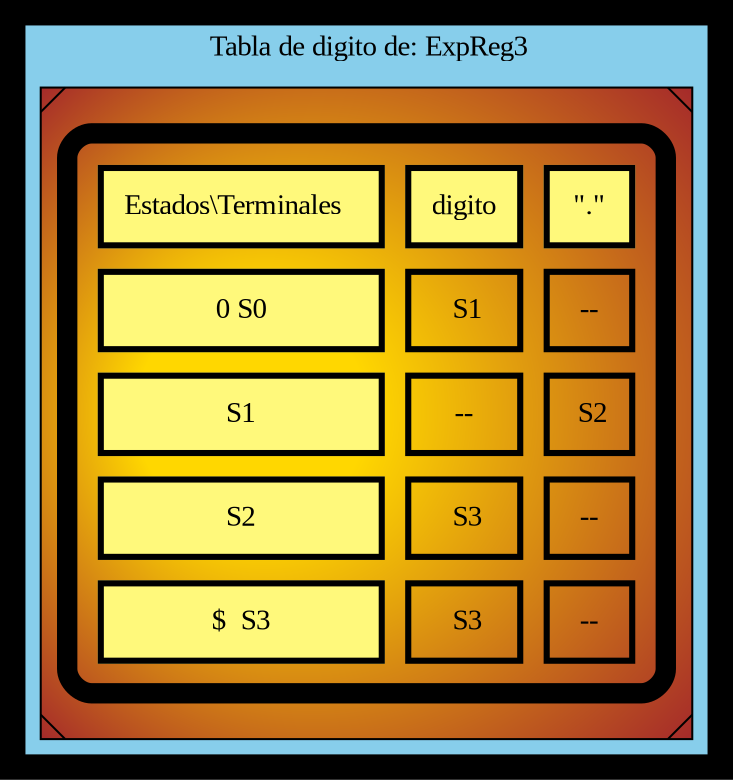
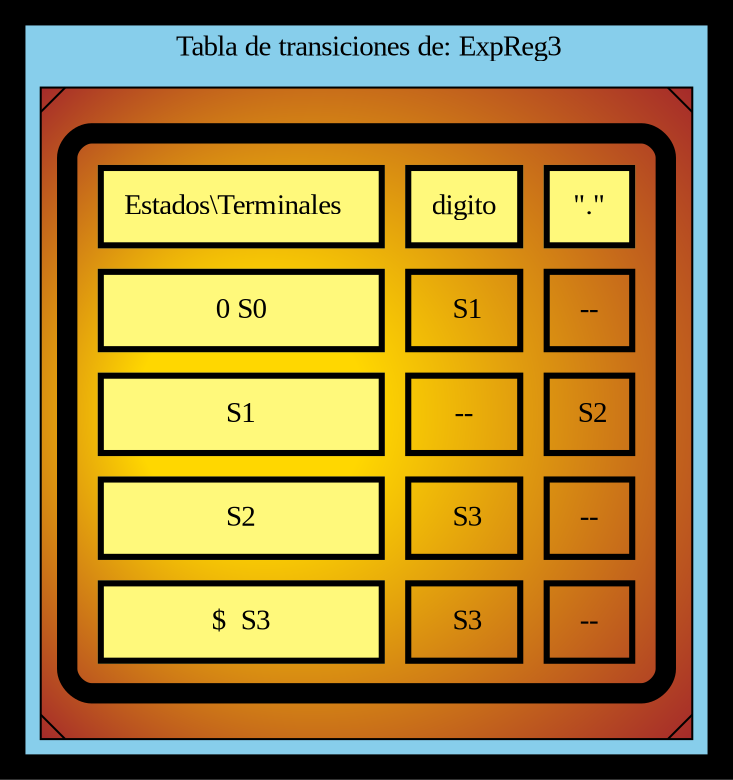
(366, 48) -> (366, 48)
